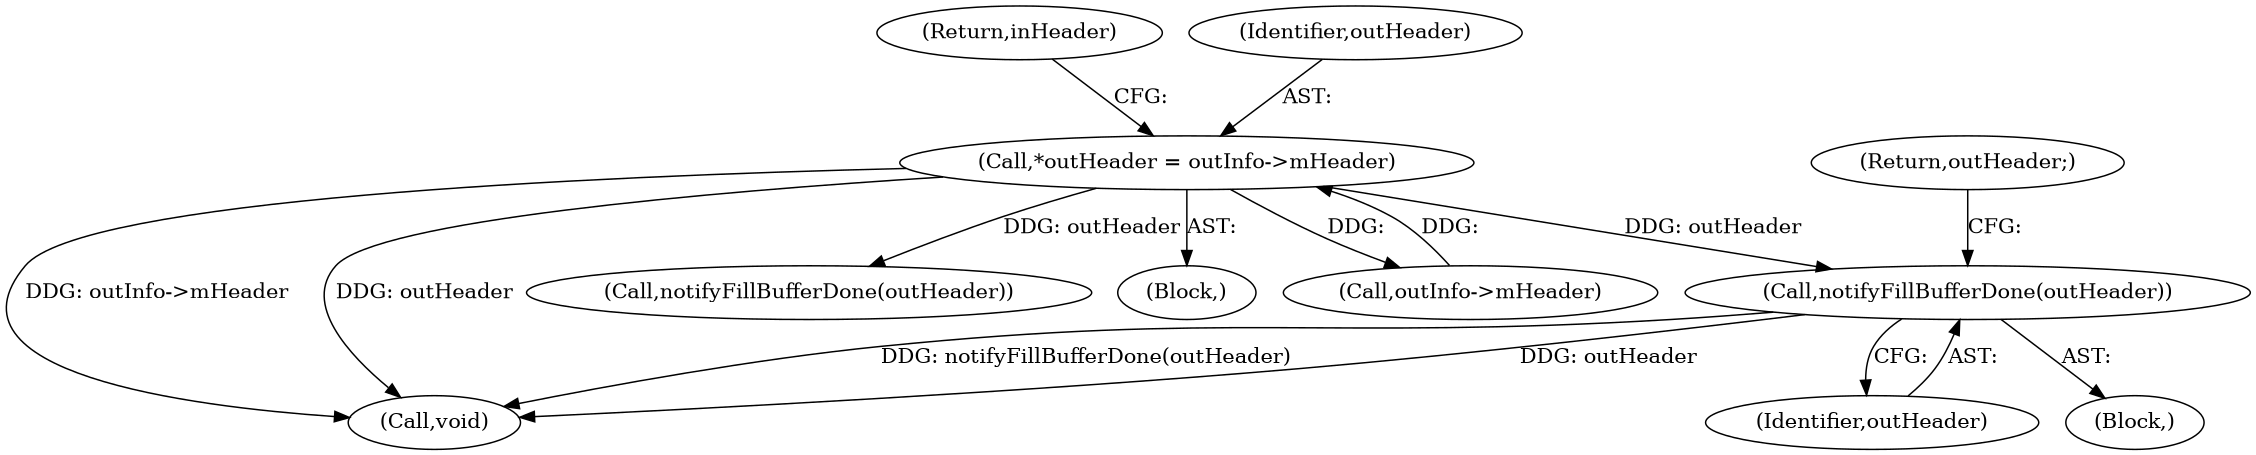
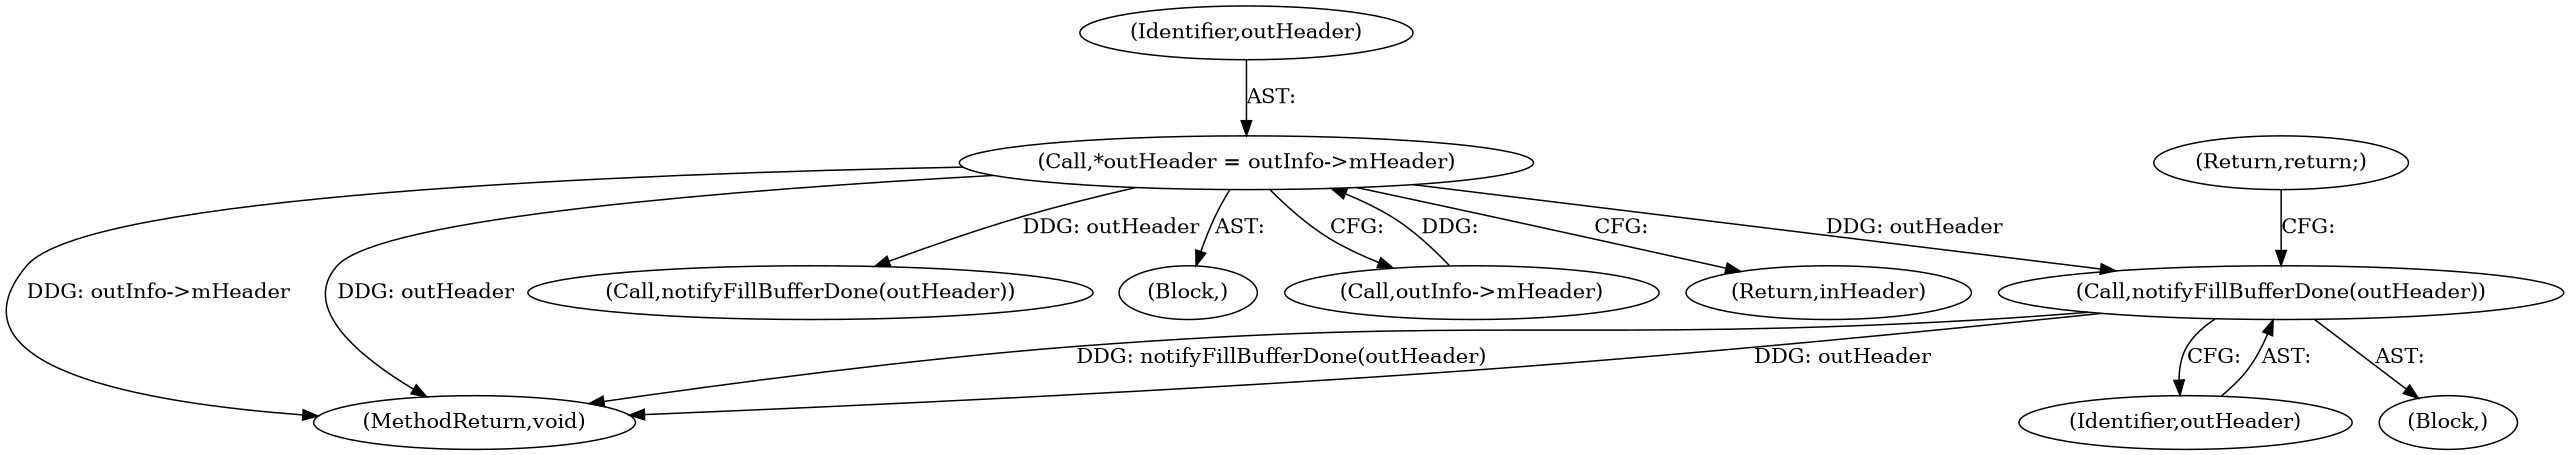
(1097, 93) -> (1541, 227)
(1968, 163) -> (2281, 163)
(1359, 228) -> (1361, 228)
(434, 423) -> (475, 423)
